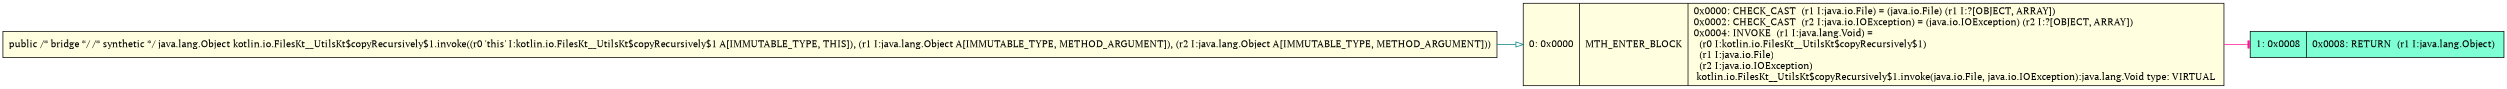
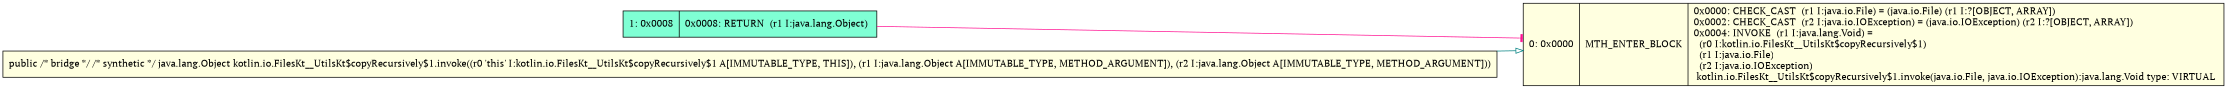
(2235, 44) -> (1198, 32)
